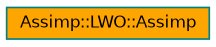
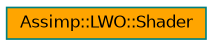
(108, 23) -> (106, 23)
